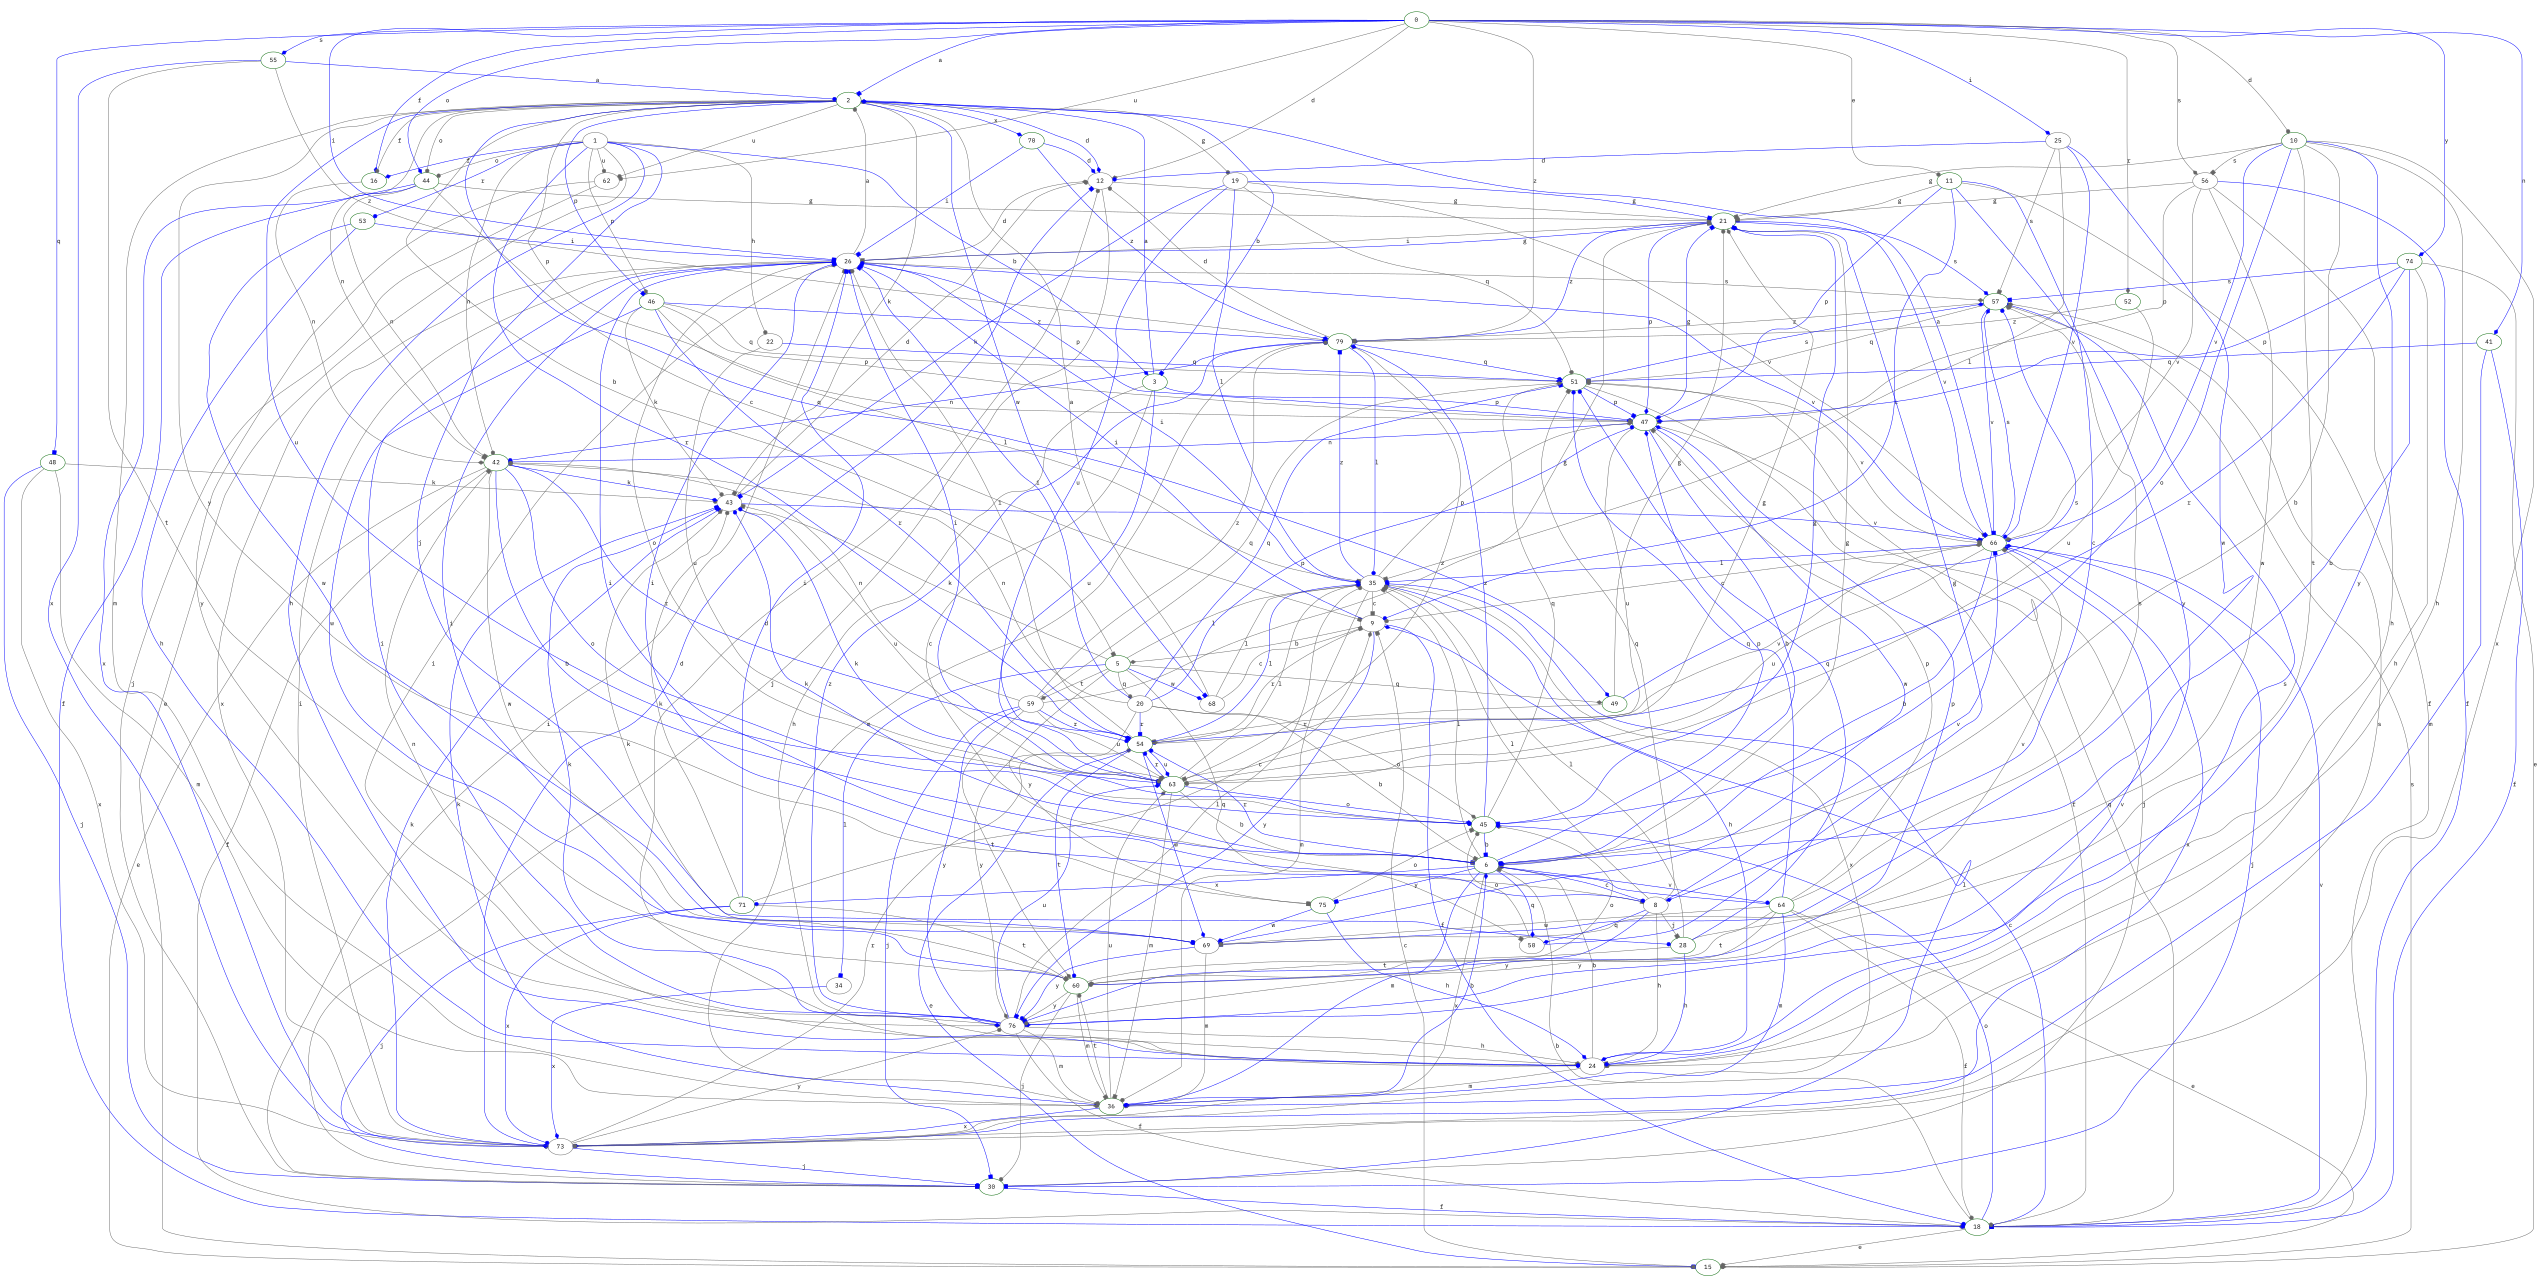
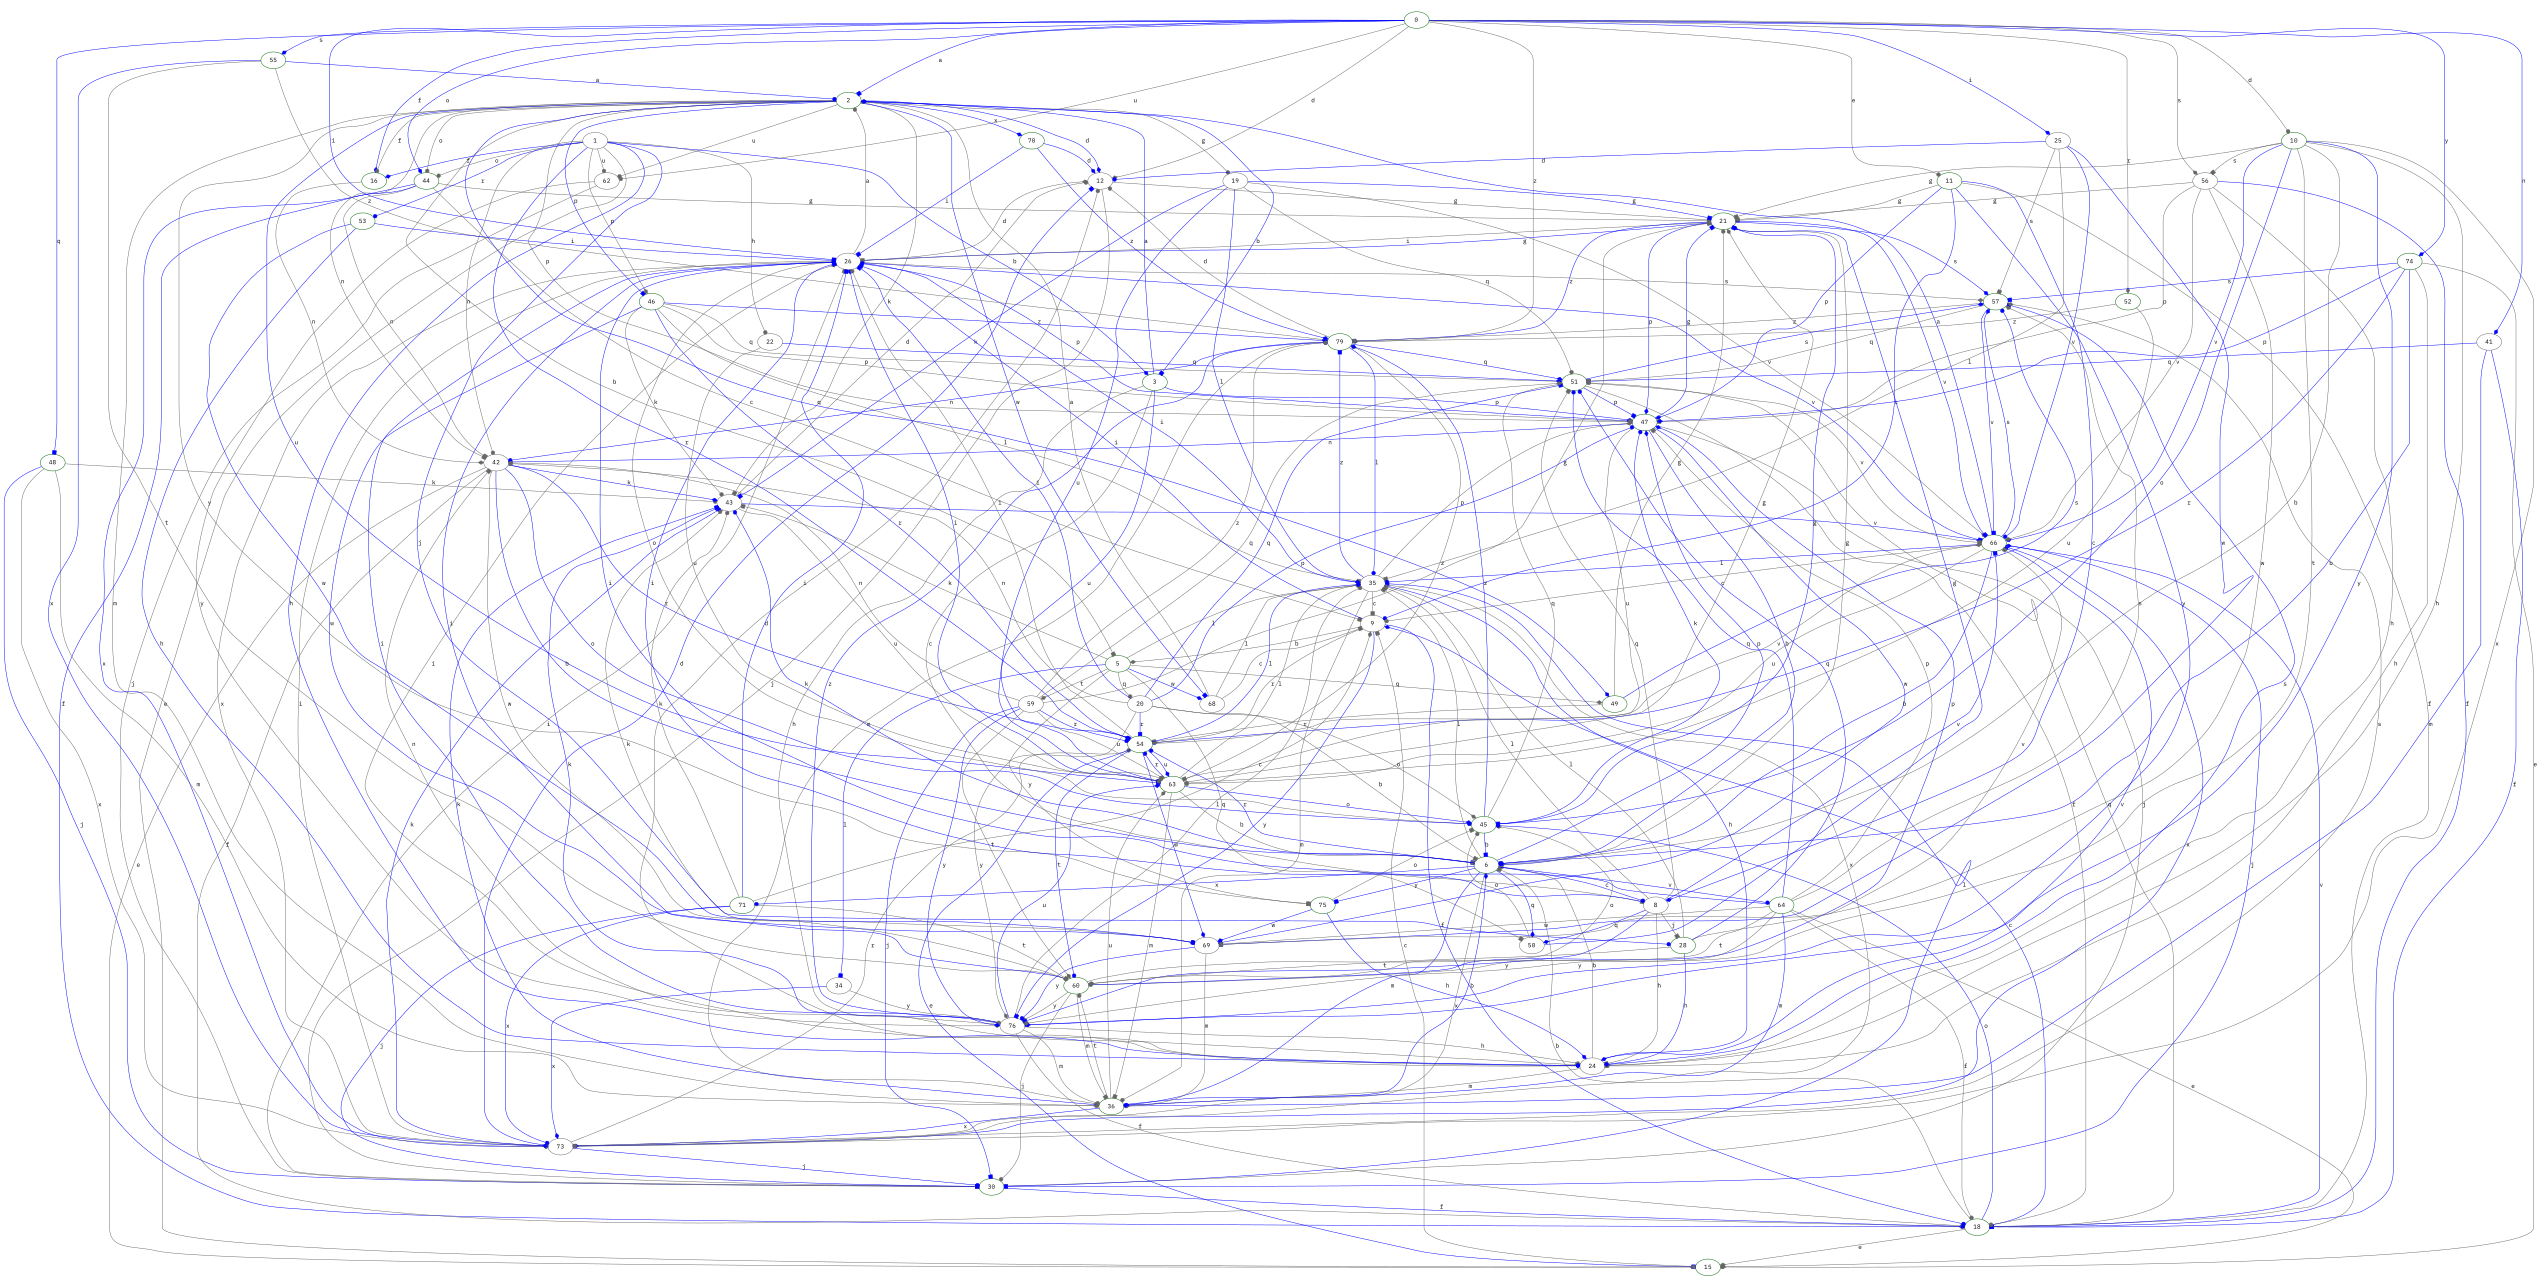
(2489, 342) -> (2489, 342)
(496, 463) -> (496, 463)
(1009, 756) -> (1717, 685)
(2411, 1026) -> none
(785, 1087) -> (918, 1012)
